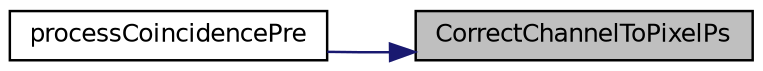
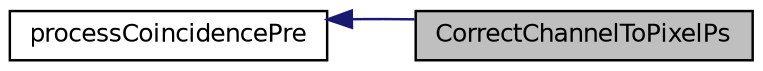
(358, 52) -> (383, 19)
